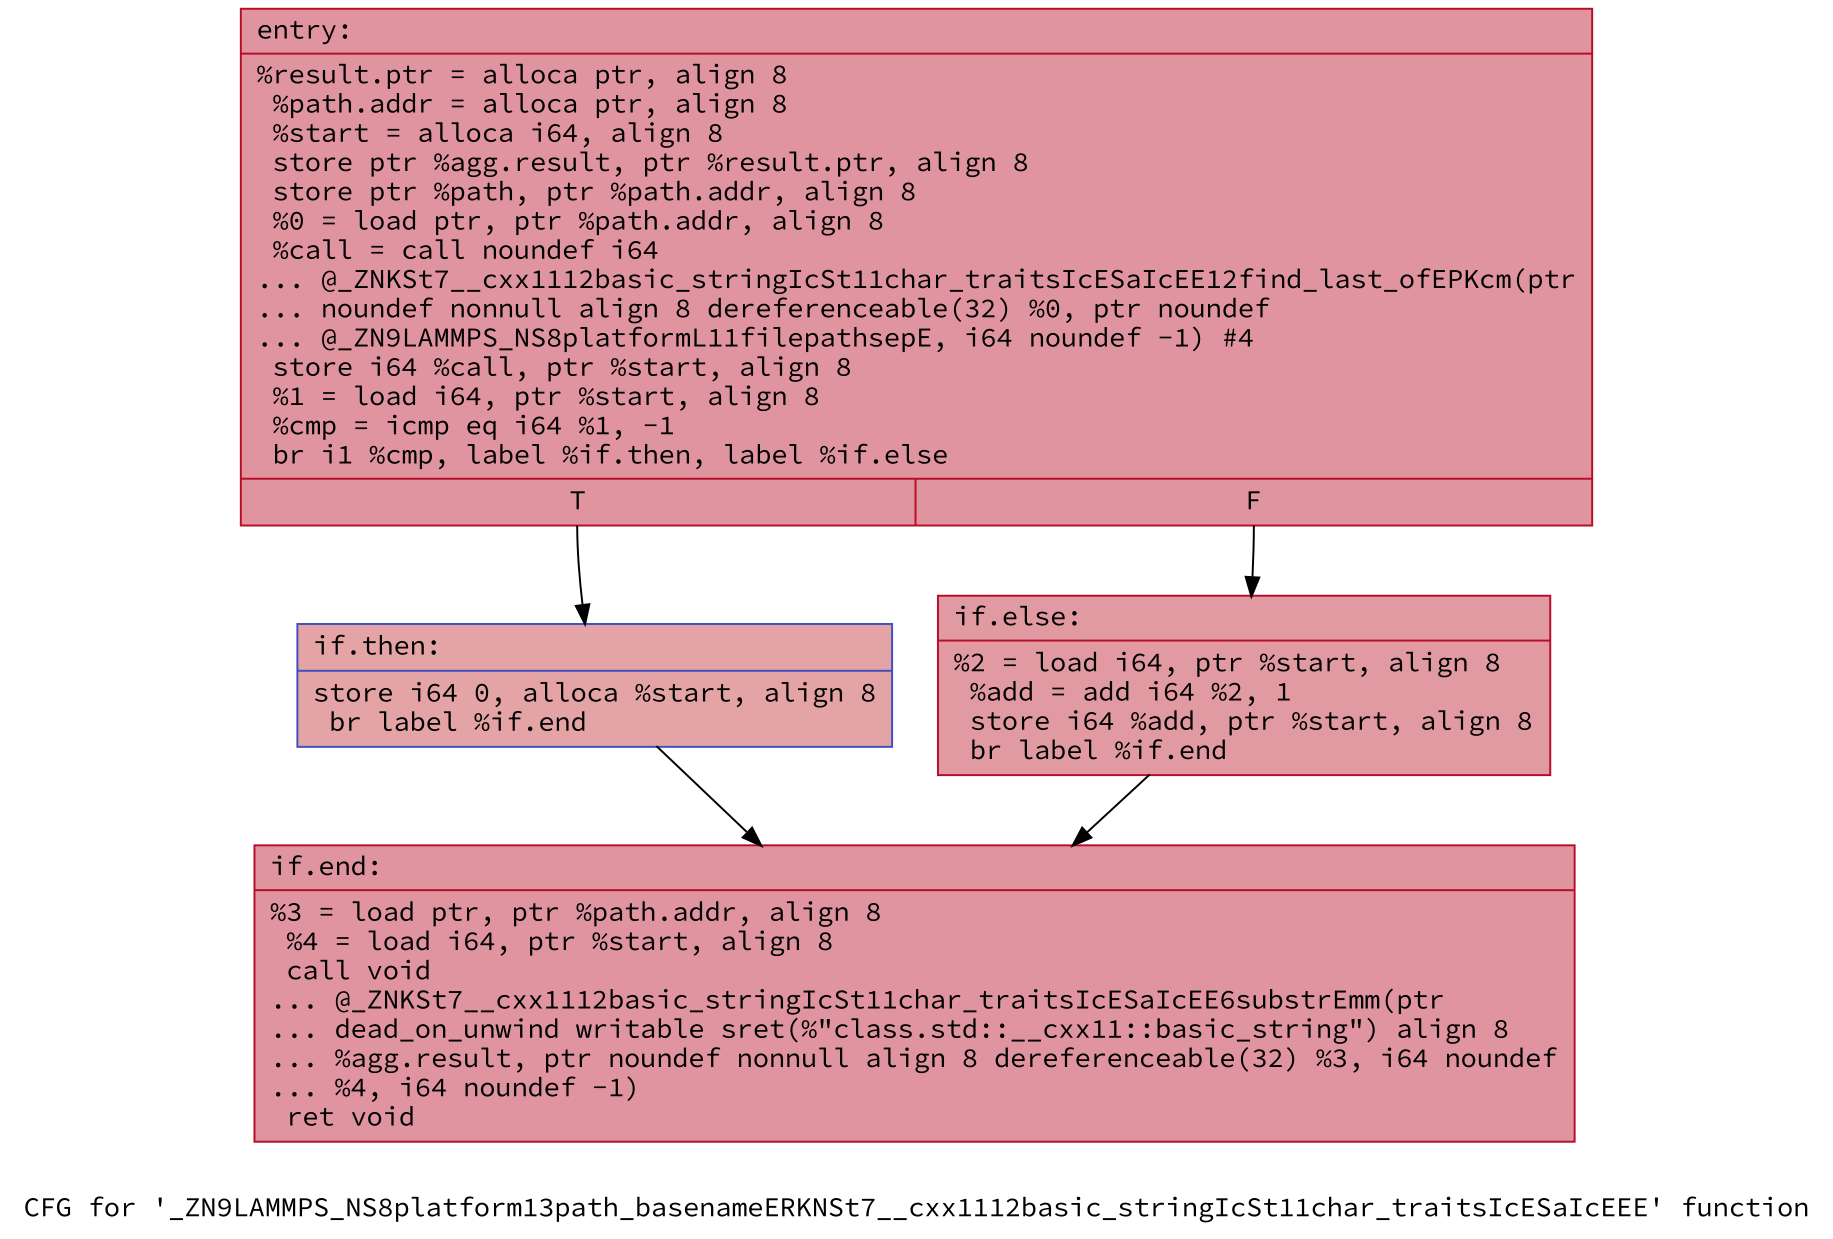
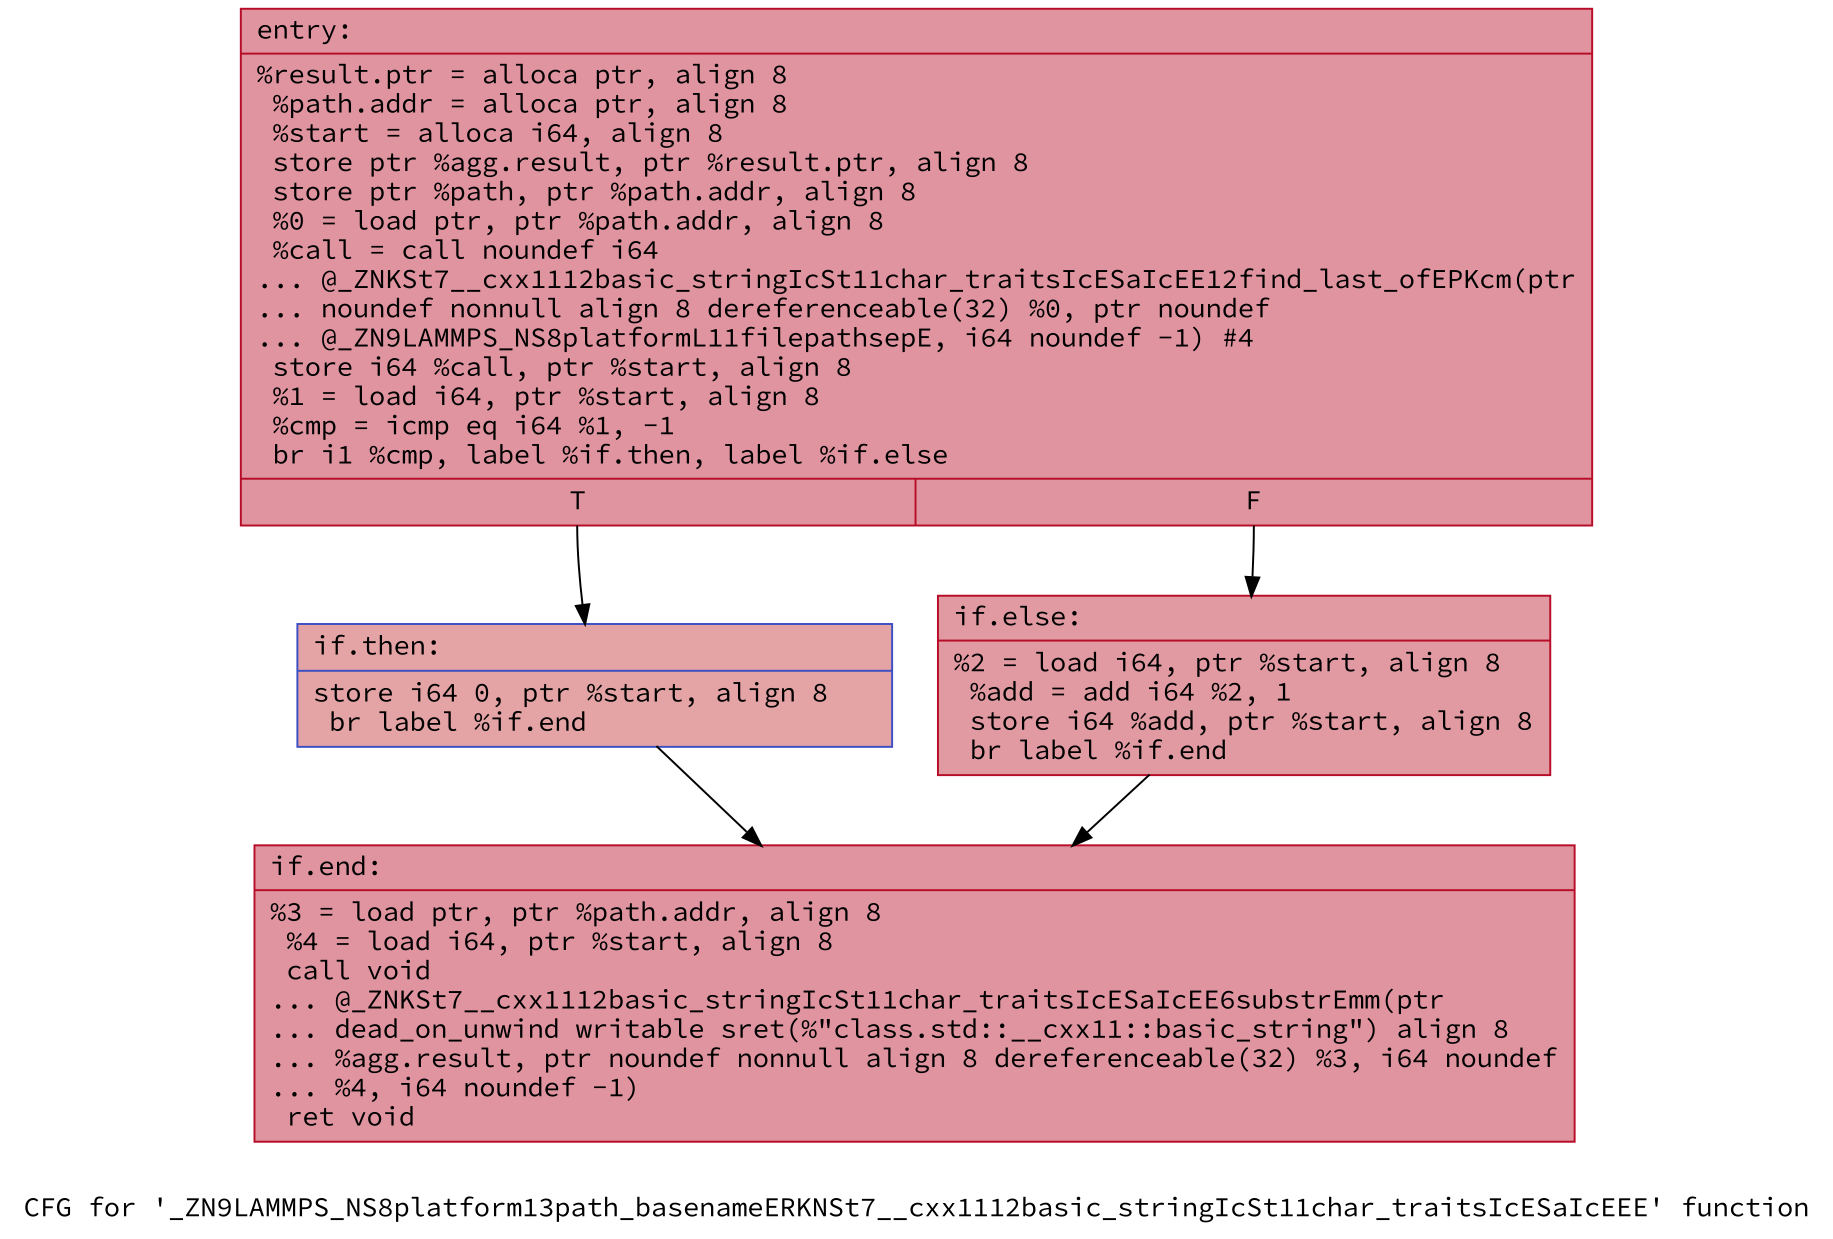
(595, 693) -> (571, 693)
